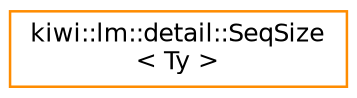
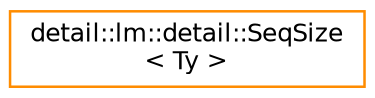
(178, 49) -> (187, 49)
